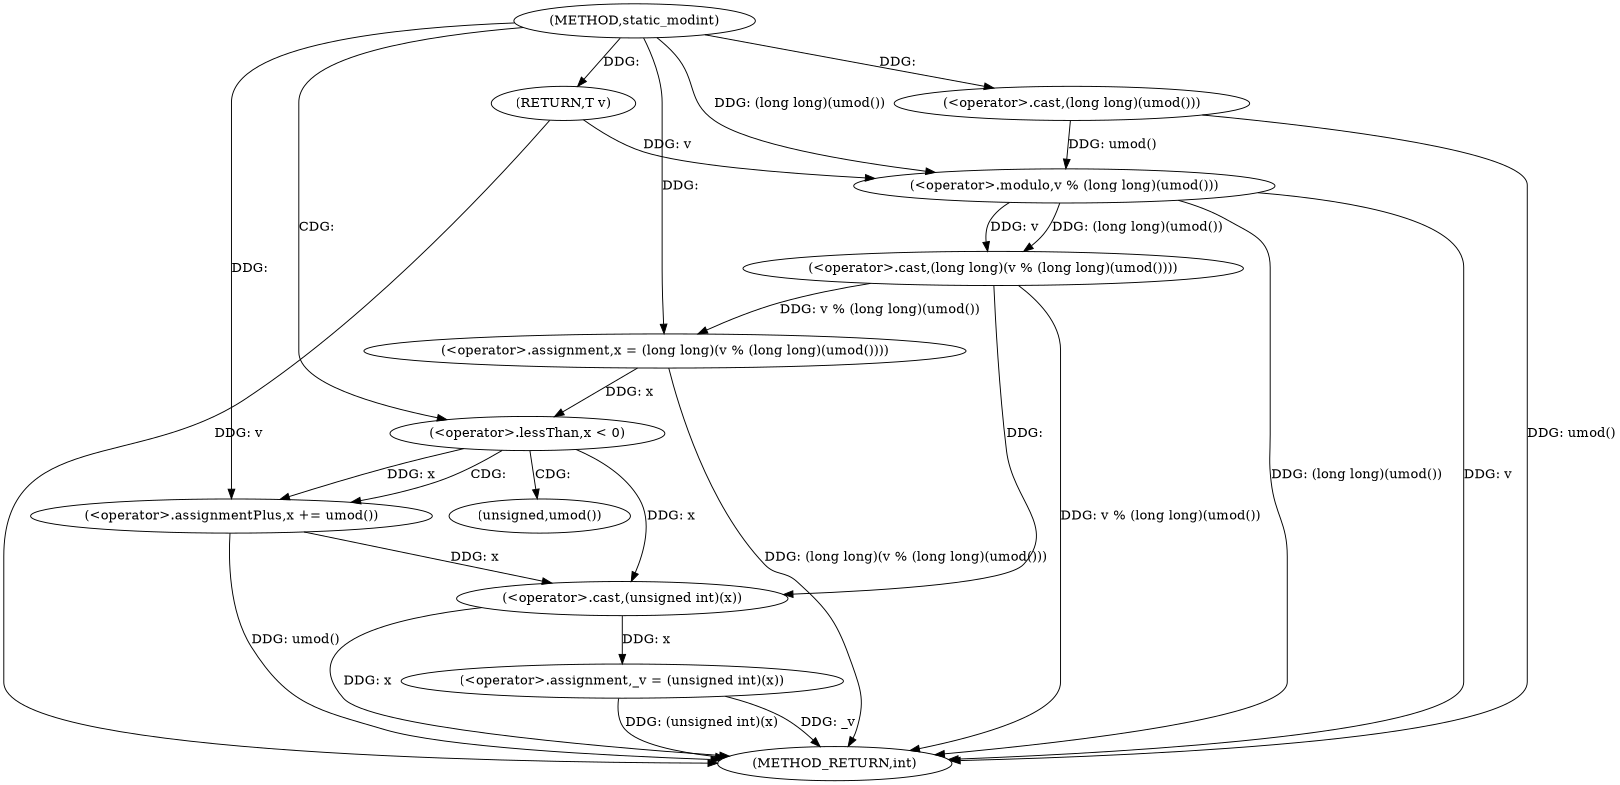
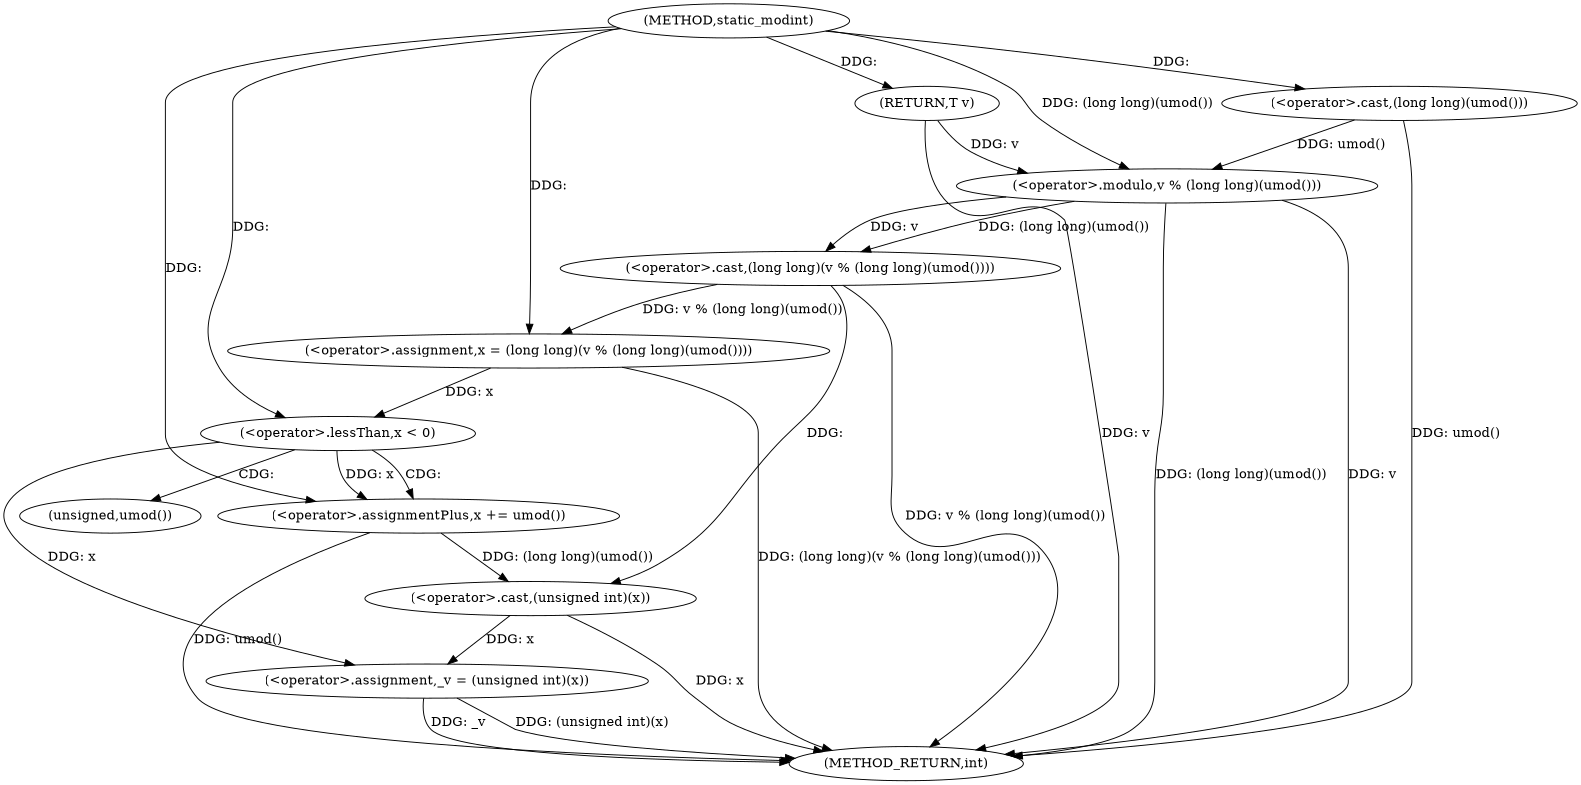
(319, 227) -> (253, 227)
(638, 497) -> (52, 566)
(475, 557) -> (568, 557)
